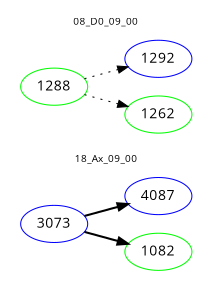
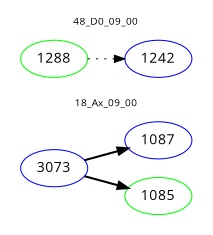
(106, 22) -> (106, 22)
(158, 59) -> (158, 59)
(158, 115) -> none
(158, 196) -> (158, 140)
(158, 252) -> (158, 196)
